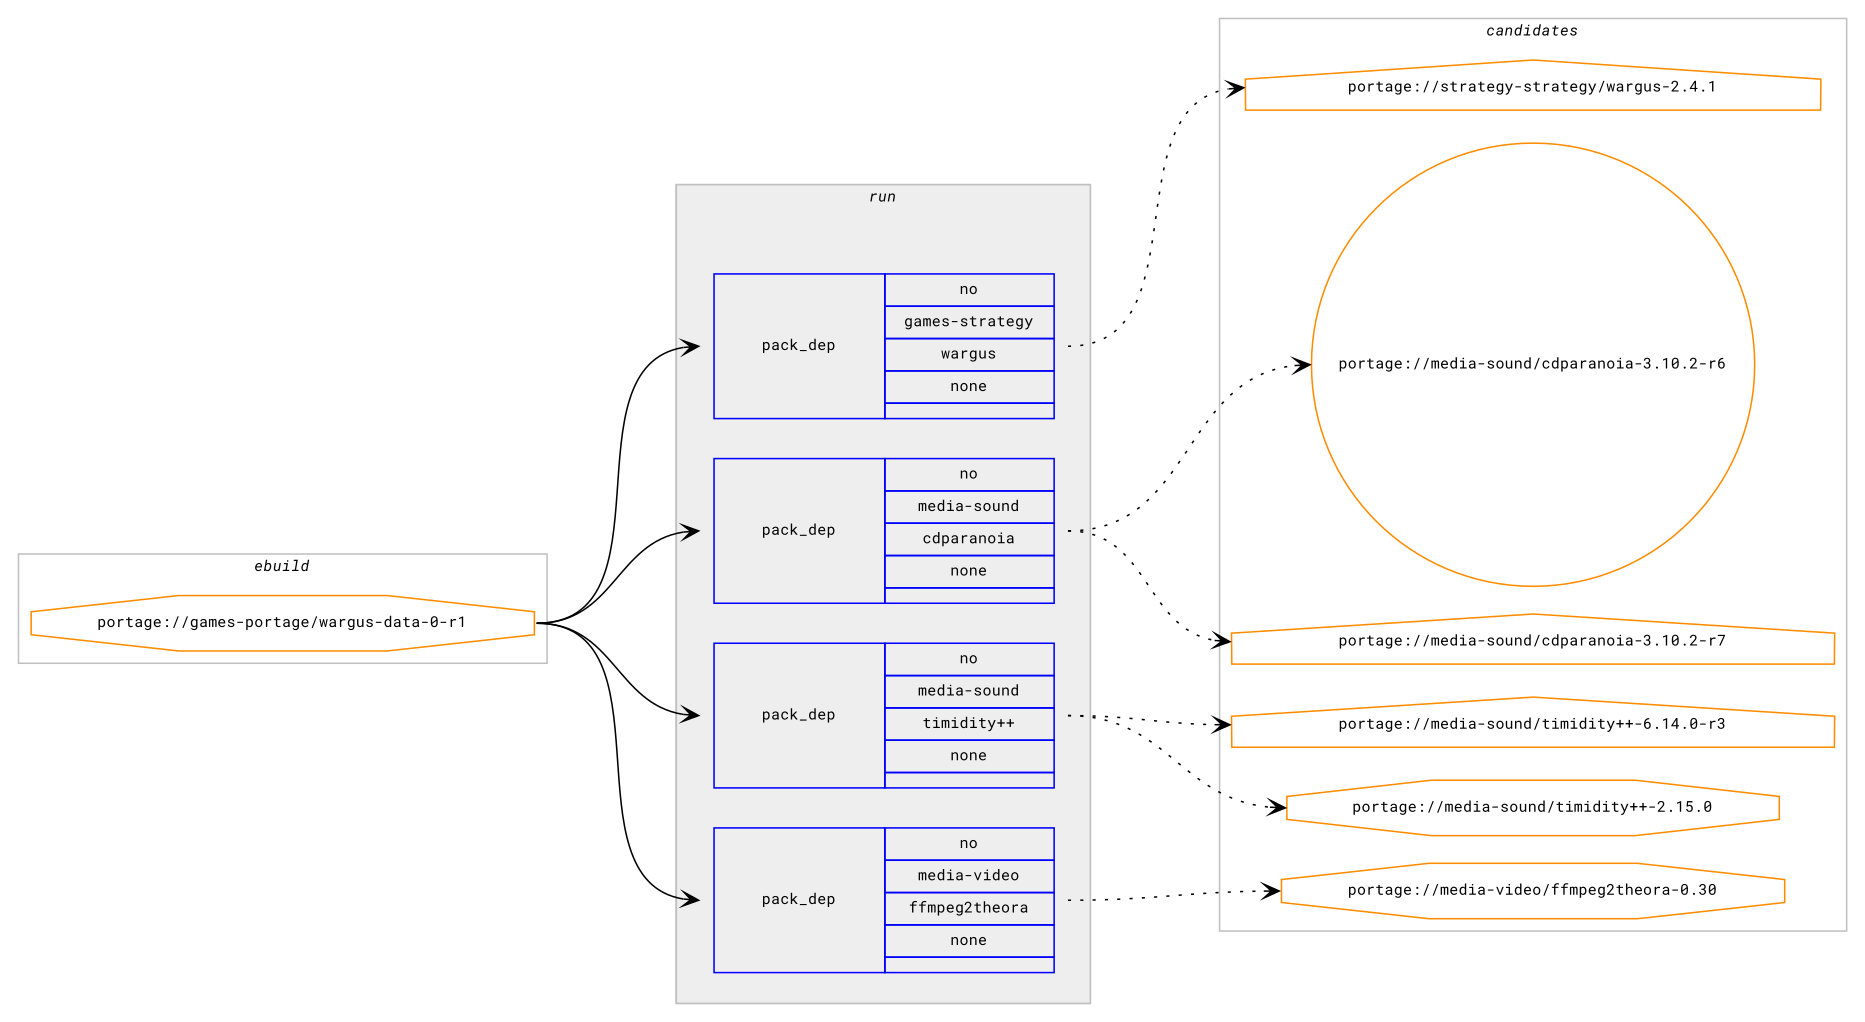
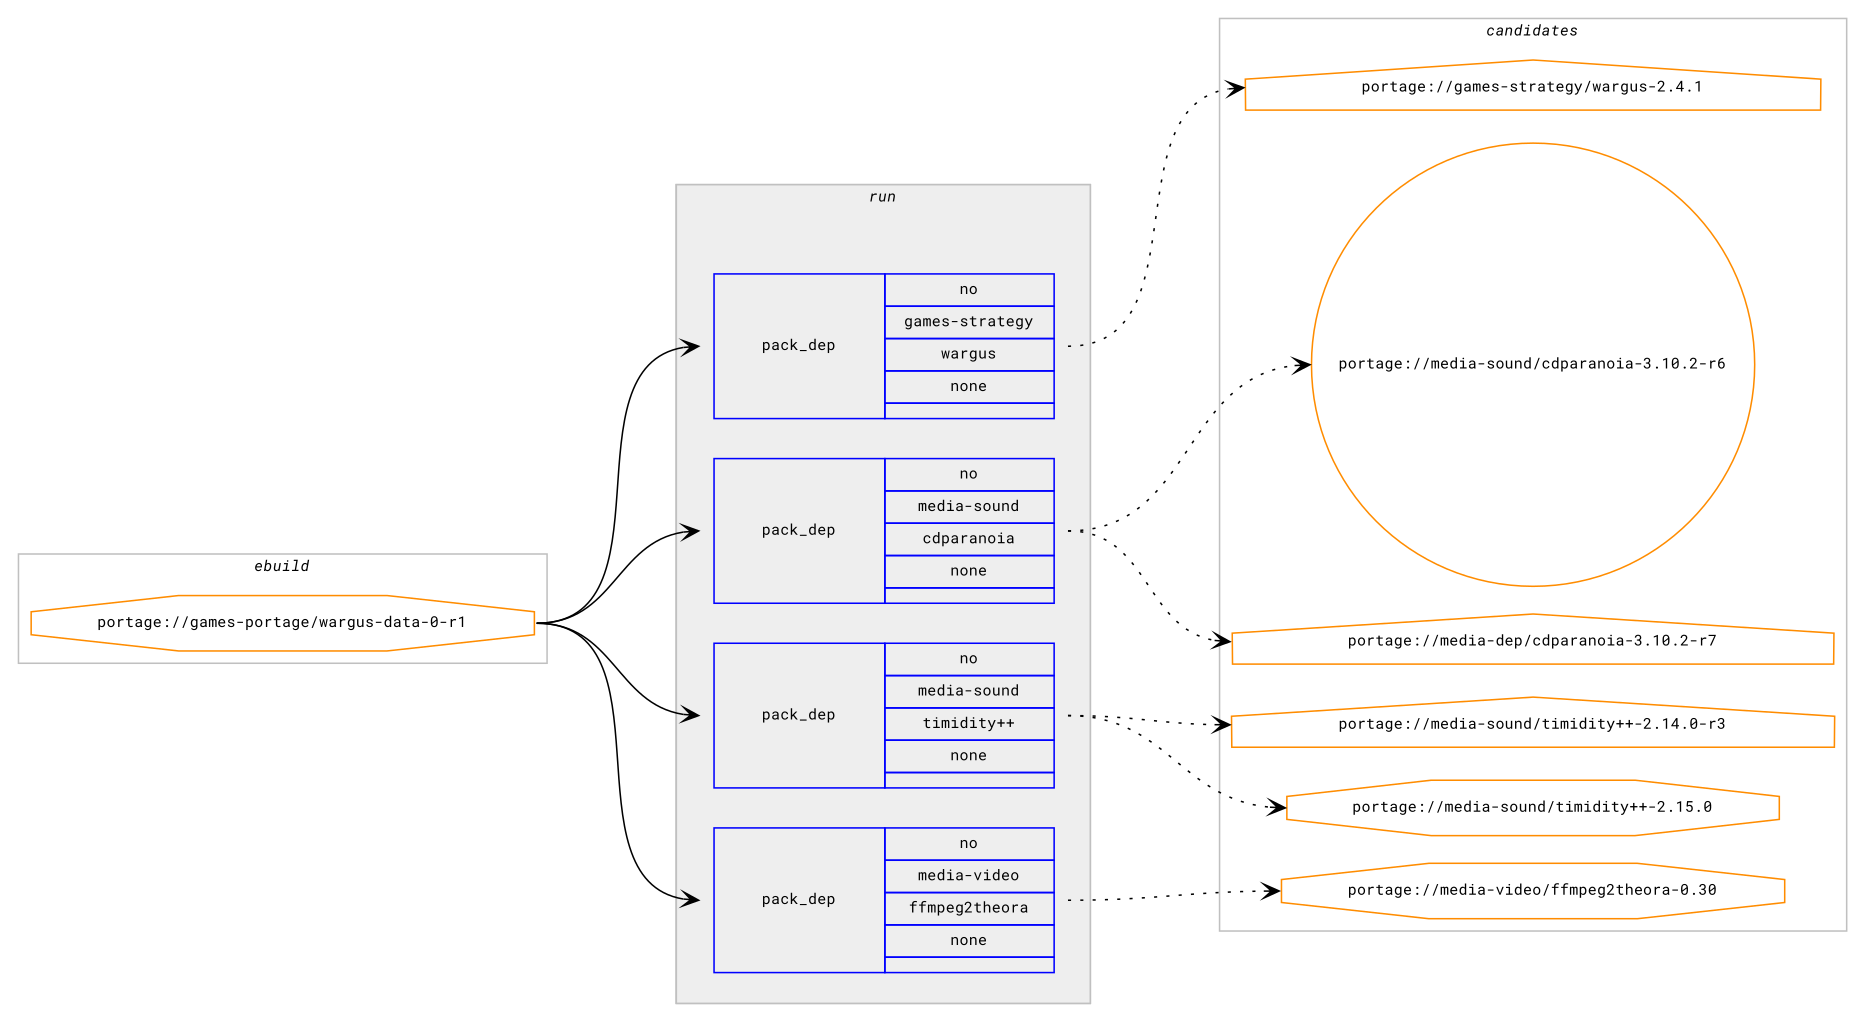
(1533, 88) -> (1533, 88)
(1533, 642) -> (1533, 642)
(1533, 725) -> (1533, 725)
